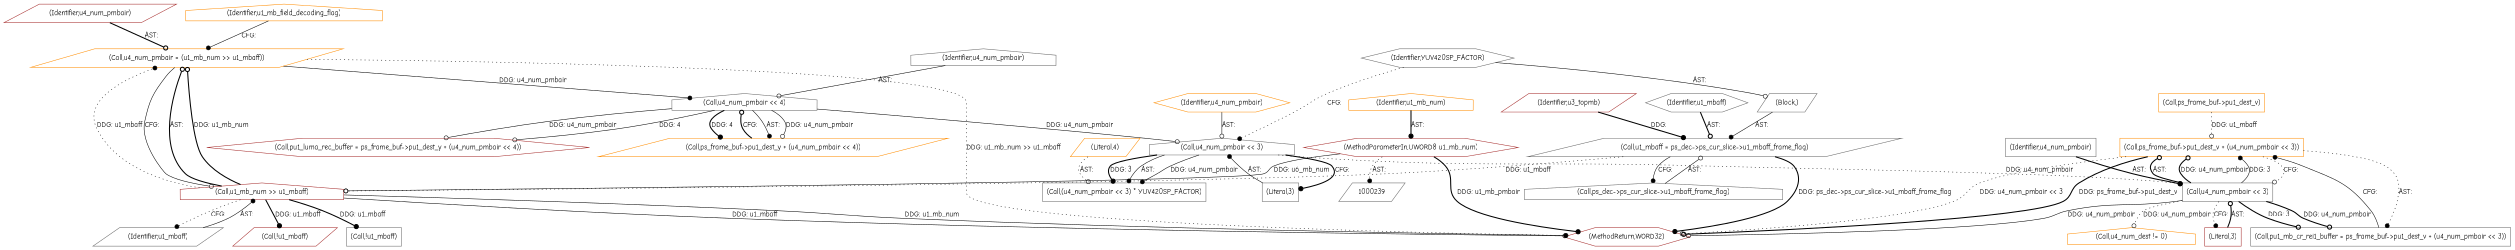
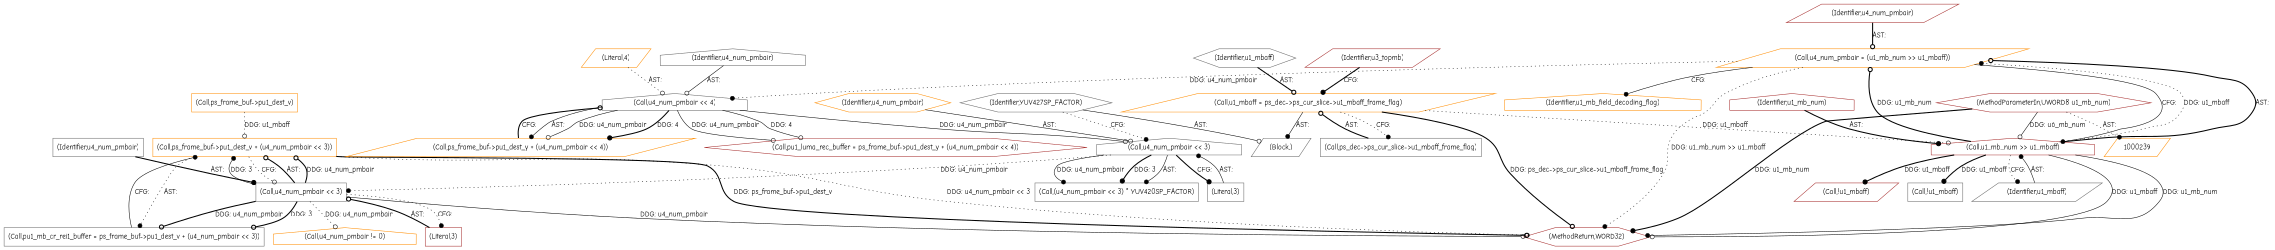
(239, 34) -> (1690, 77)
(1438, 58) -> (1036, 103)
(486, 82) -> (1236, 75)
(1411, 103) -> (1792, 103)
(966, 116) -> (1690, 120)
(1411, 122) -> (1869, 134)
(1753, 124) -> (1296, 123)
(1660, 125) -> (1352, 80)
(147, 141) -> (2127, 83)
(1715, 147) -> (1308, 103)
(1079, 168) -> (644, 80)
(1656, 168) -> (1364, 122)
(1682, 171) -> (1344, 128)
(1372, 192) -> (2137, 147)
(1489, 192) -> (1782, 170)
(1654, 192) -> (1401, 147)
(1763, 214) -> (1492, 143)
(2131, 237) -> (345, 237)
